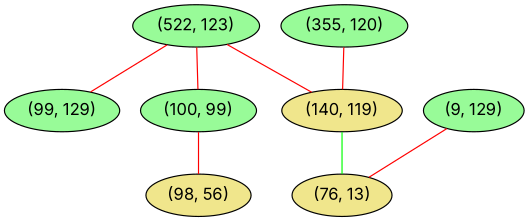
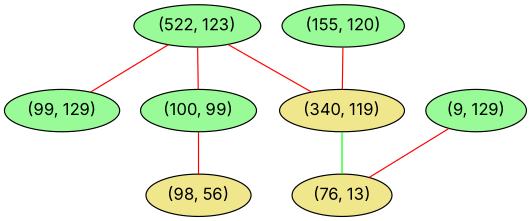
(344, 26) -> (343, 26)
(342, 111) -> (342, 111)
